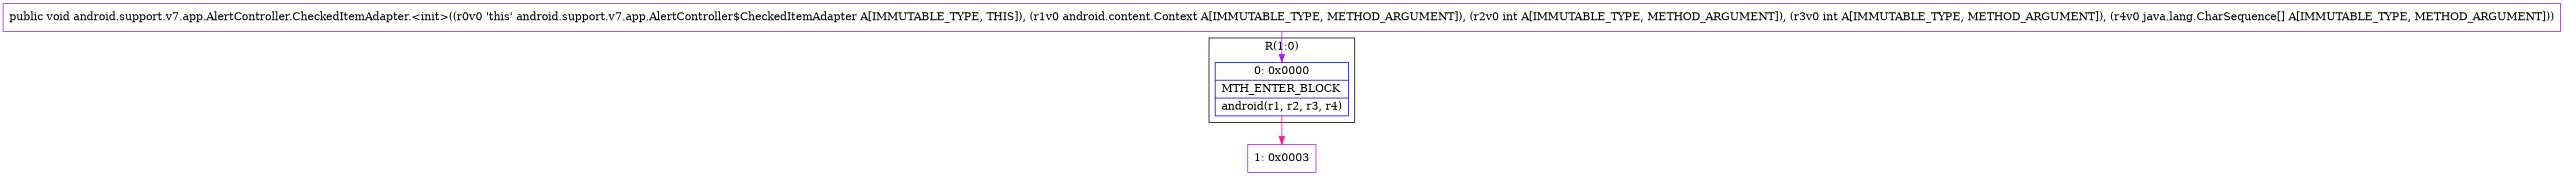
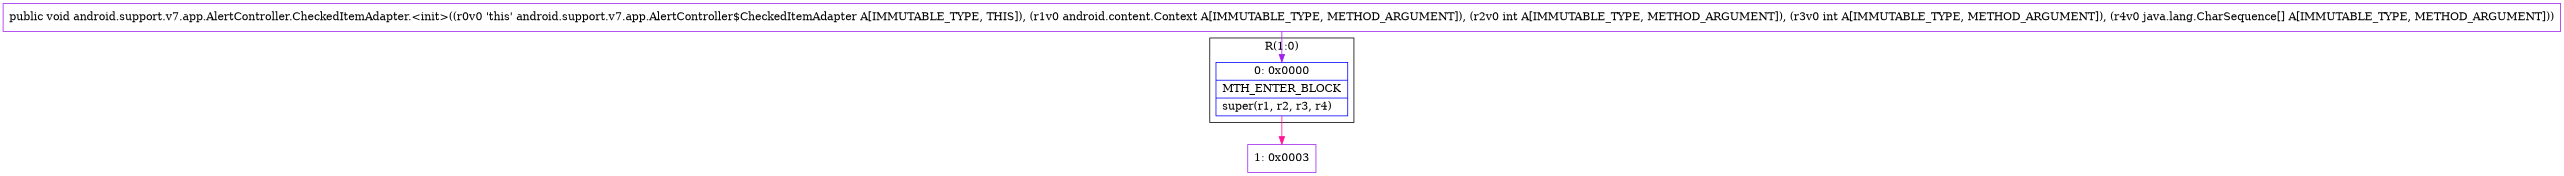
(1282, 107) -> (1277, 107)
